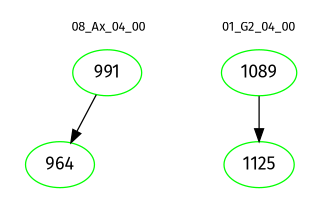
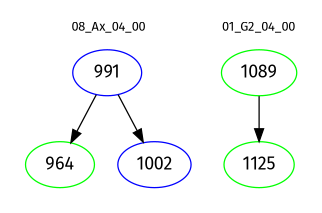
(107, 73) -> (107, 73)
none -> (154, 165)
